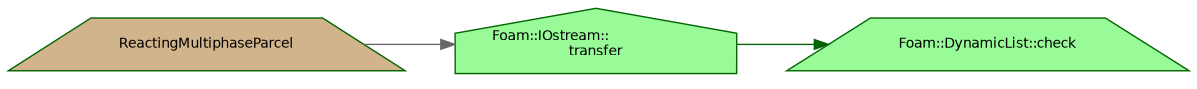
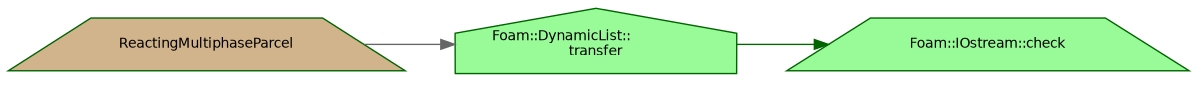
(596, 44) -> (596, 44)
(988, 44) -> (988, 44)
